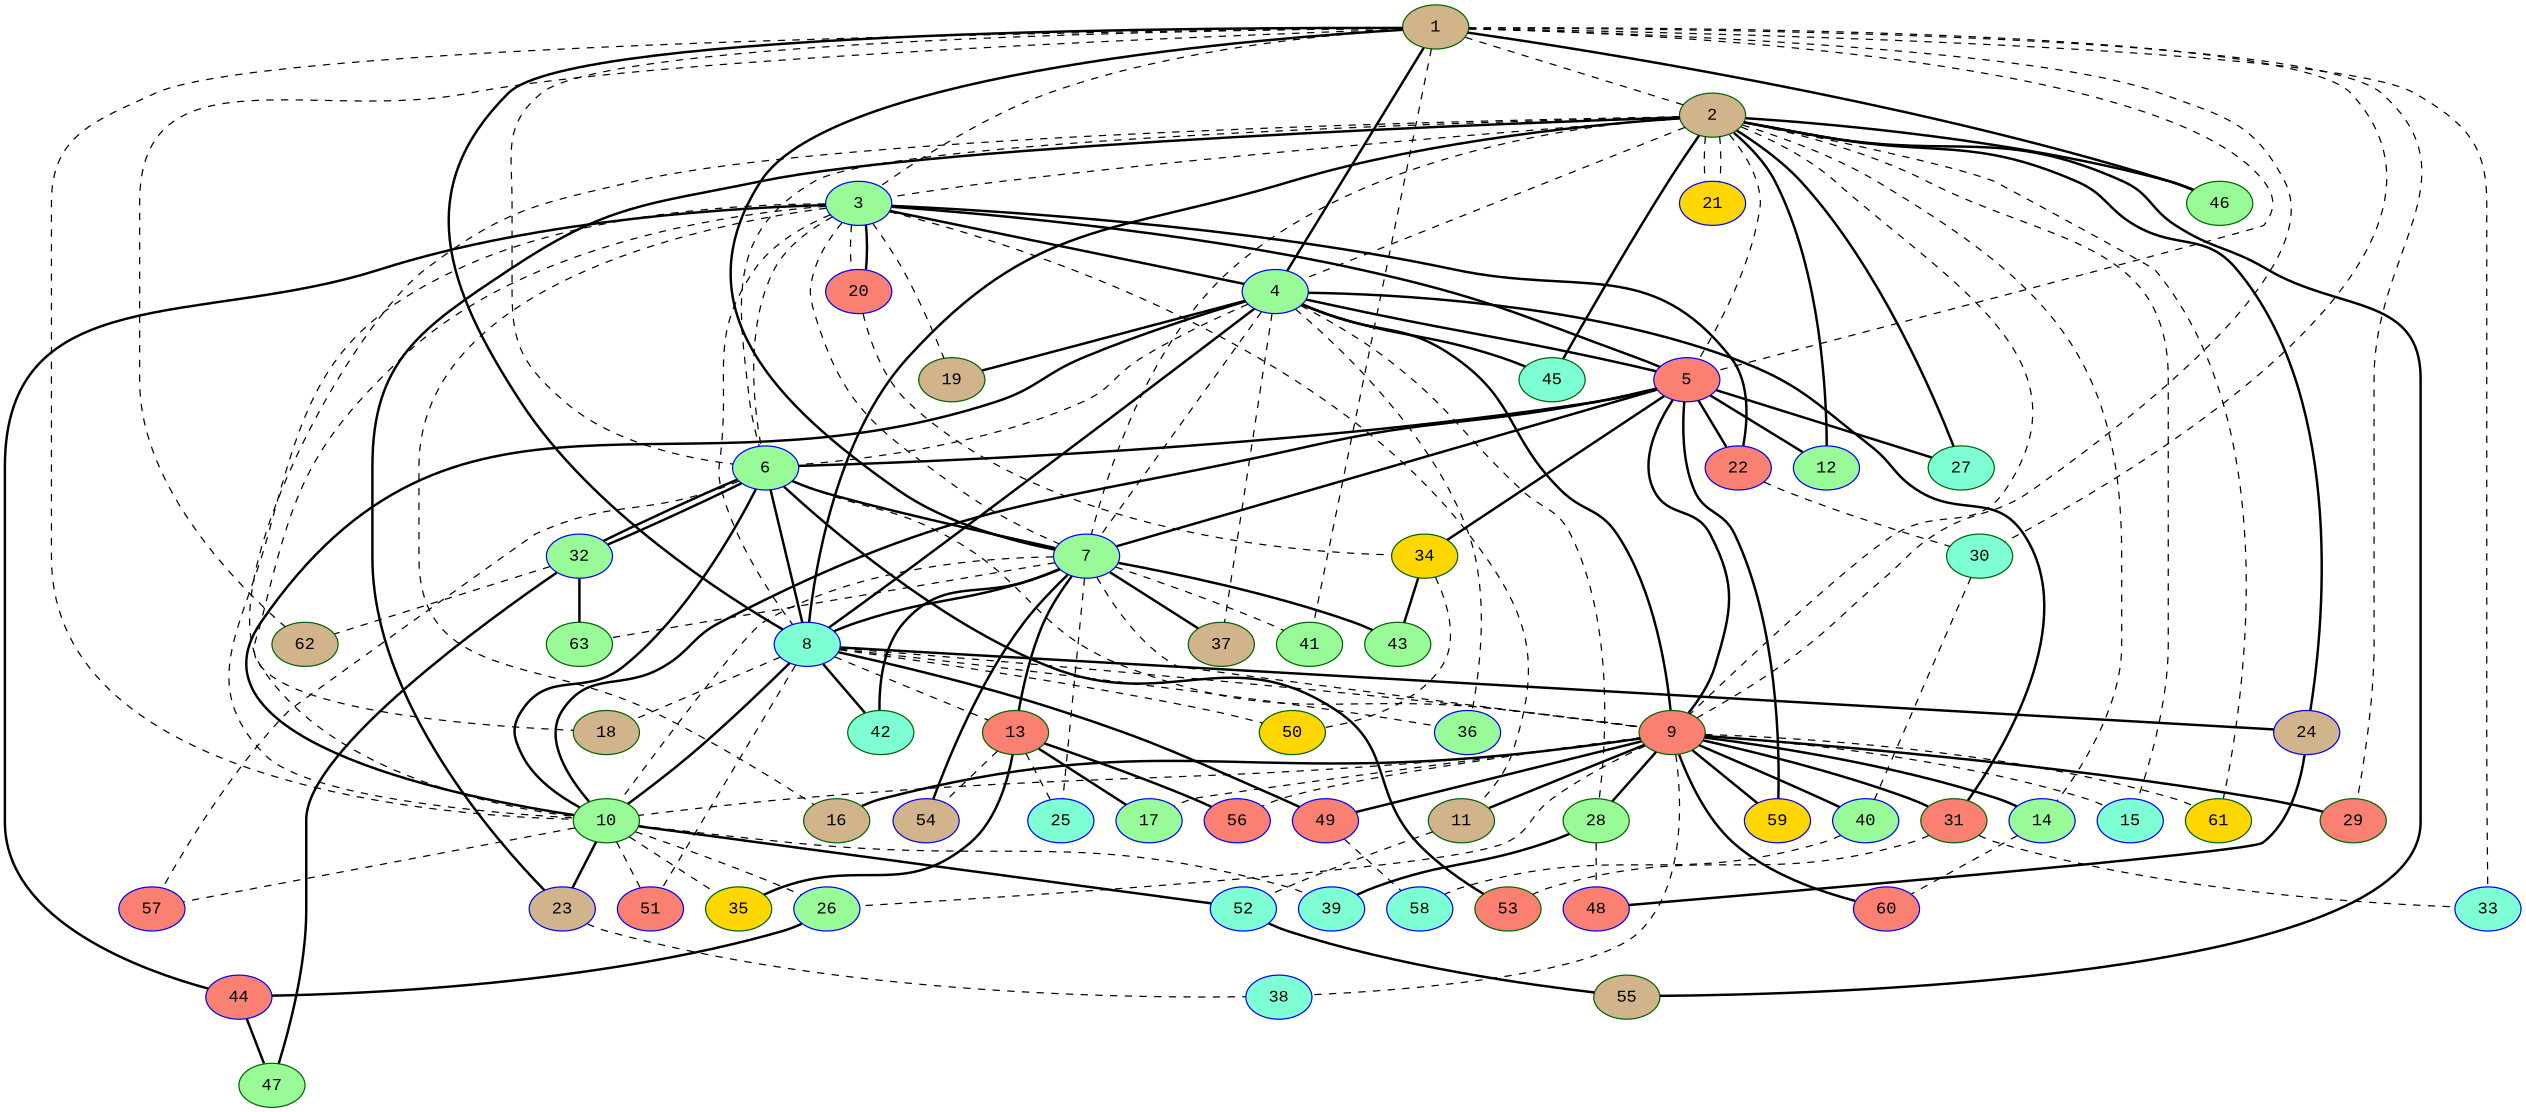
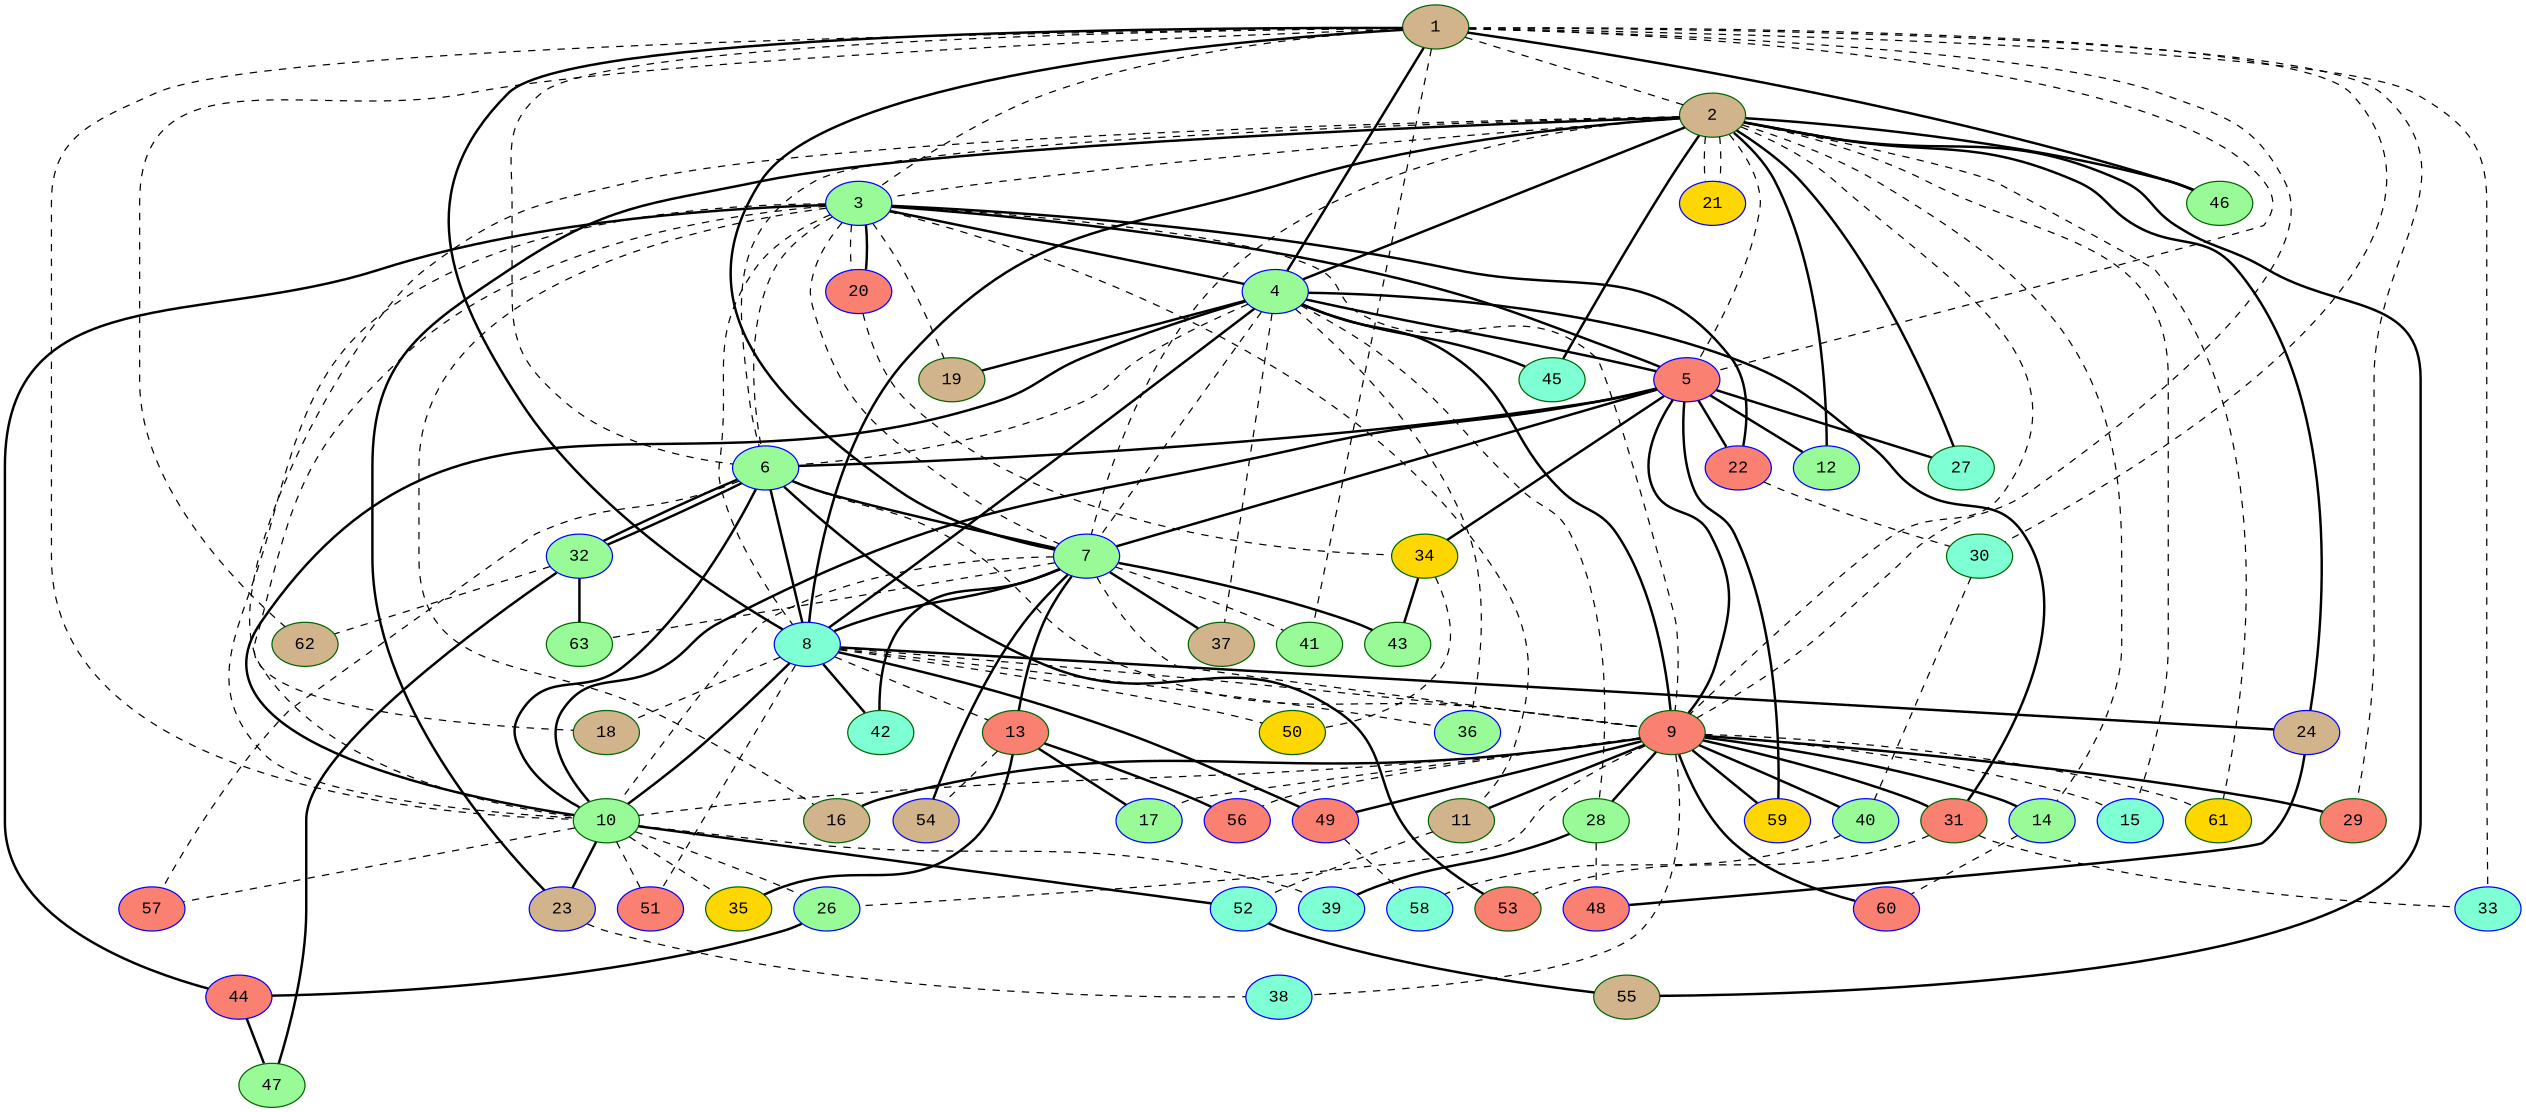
(1494, 203) -> (1494, 203)
none -> (1498, 327)
(1061, 821) -> none
